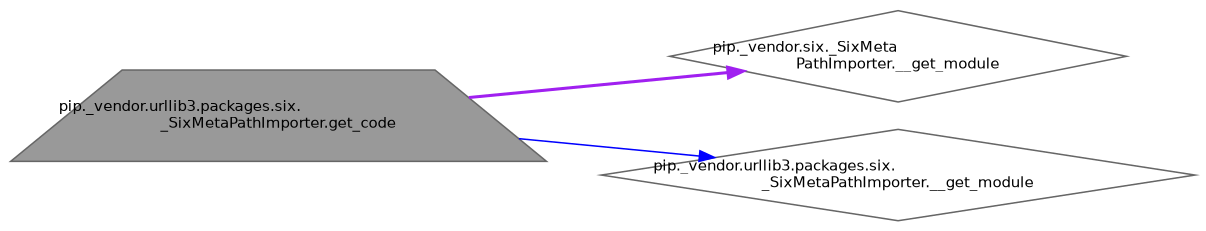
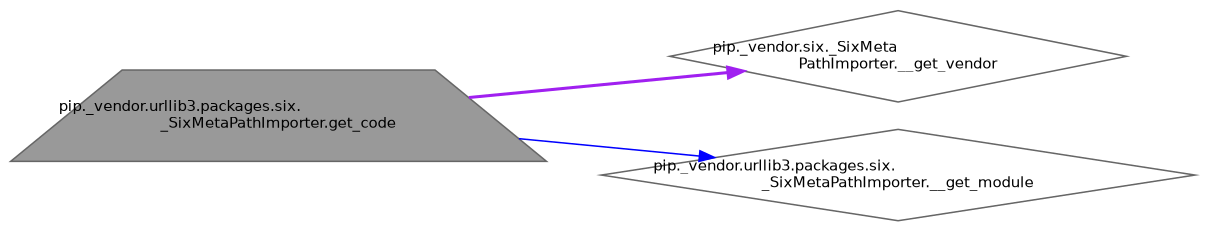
(898, 56) -> (898, 56)
